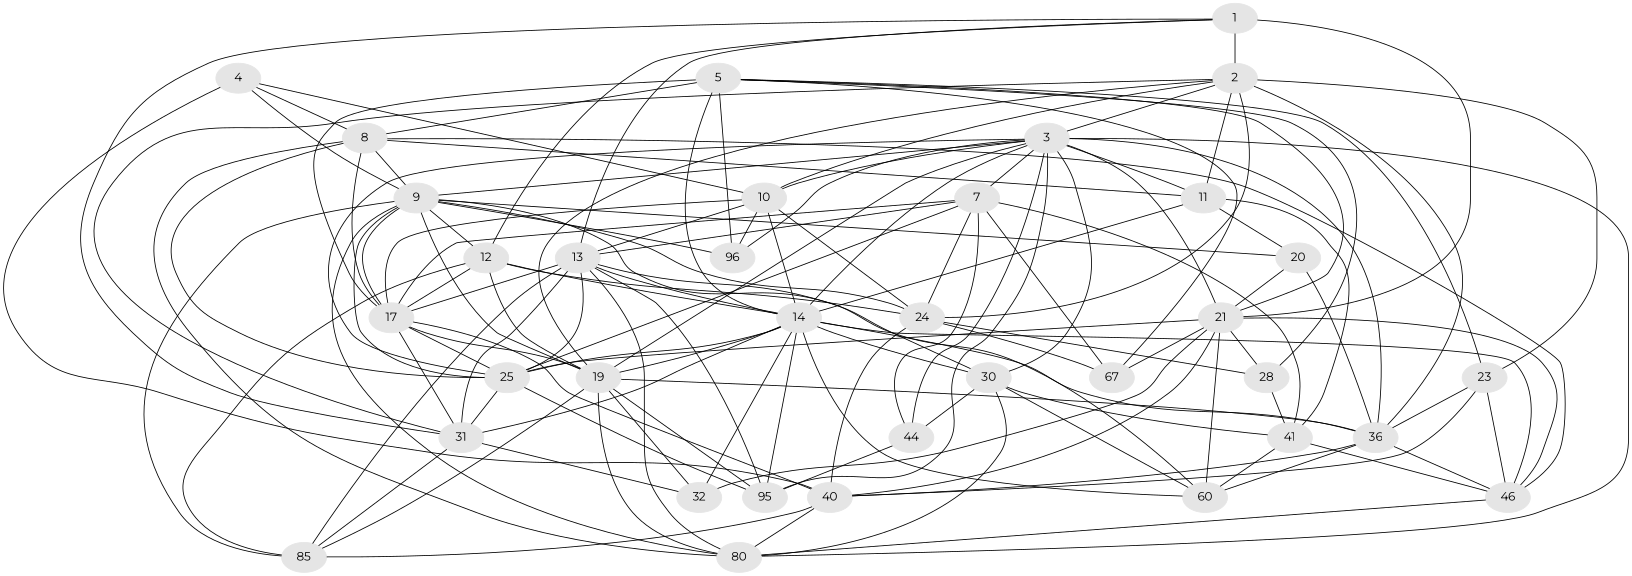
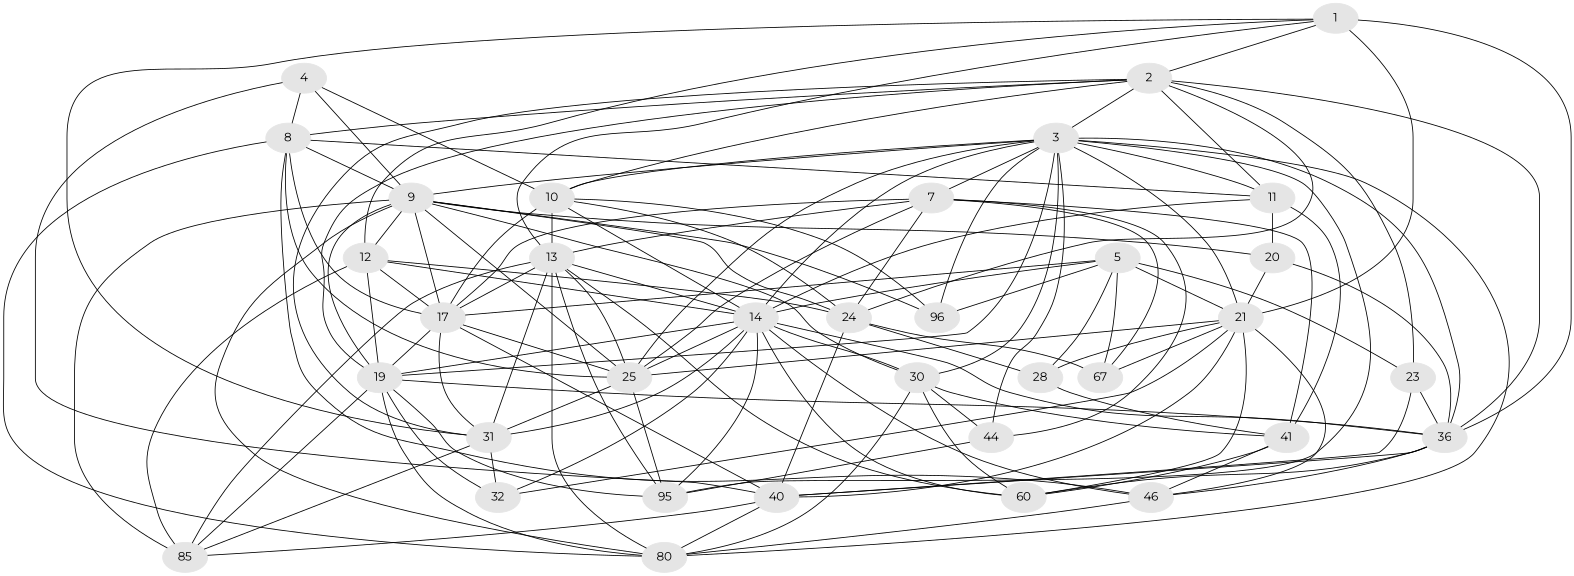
(526, 111) -> (718, 102)
none -> (1571, 177)
(1496, 438) -> none
